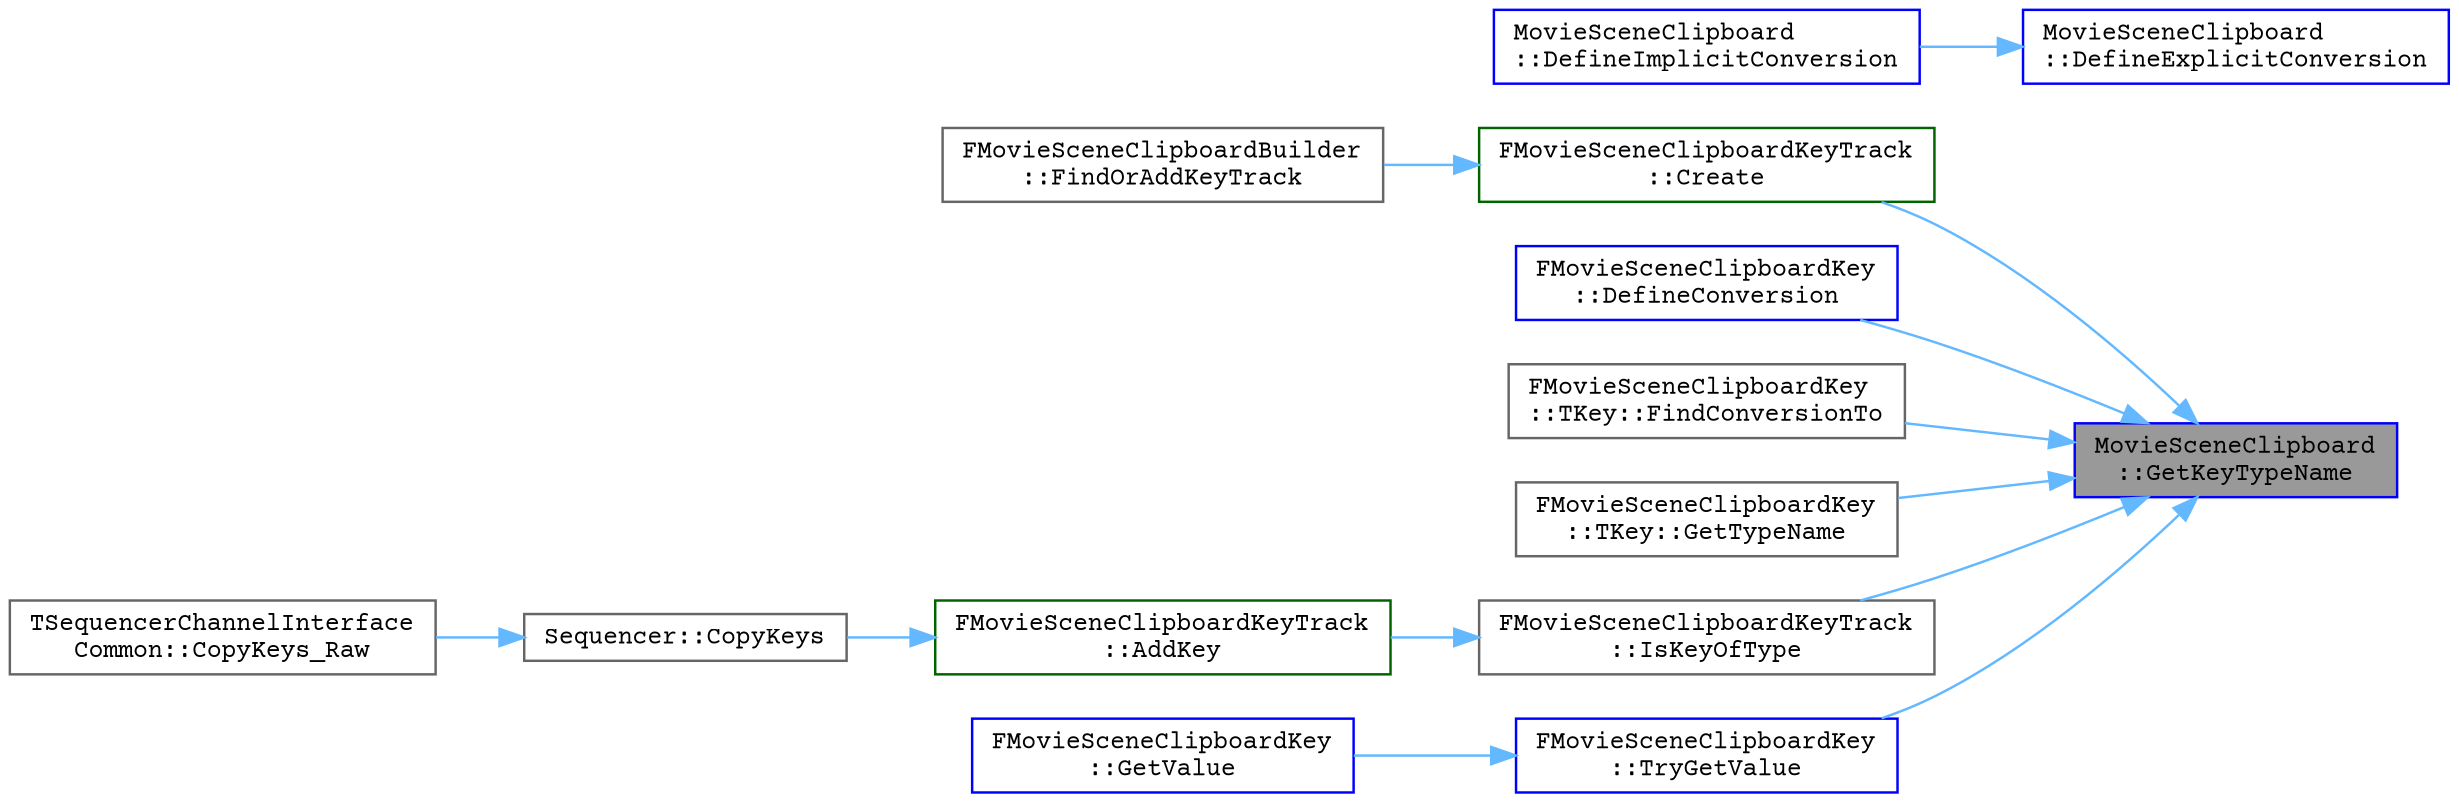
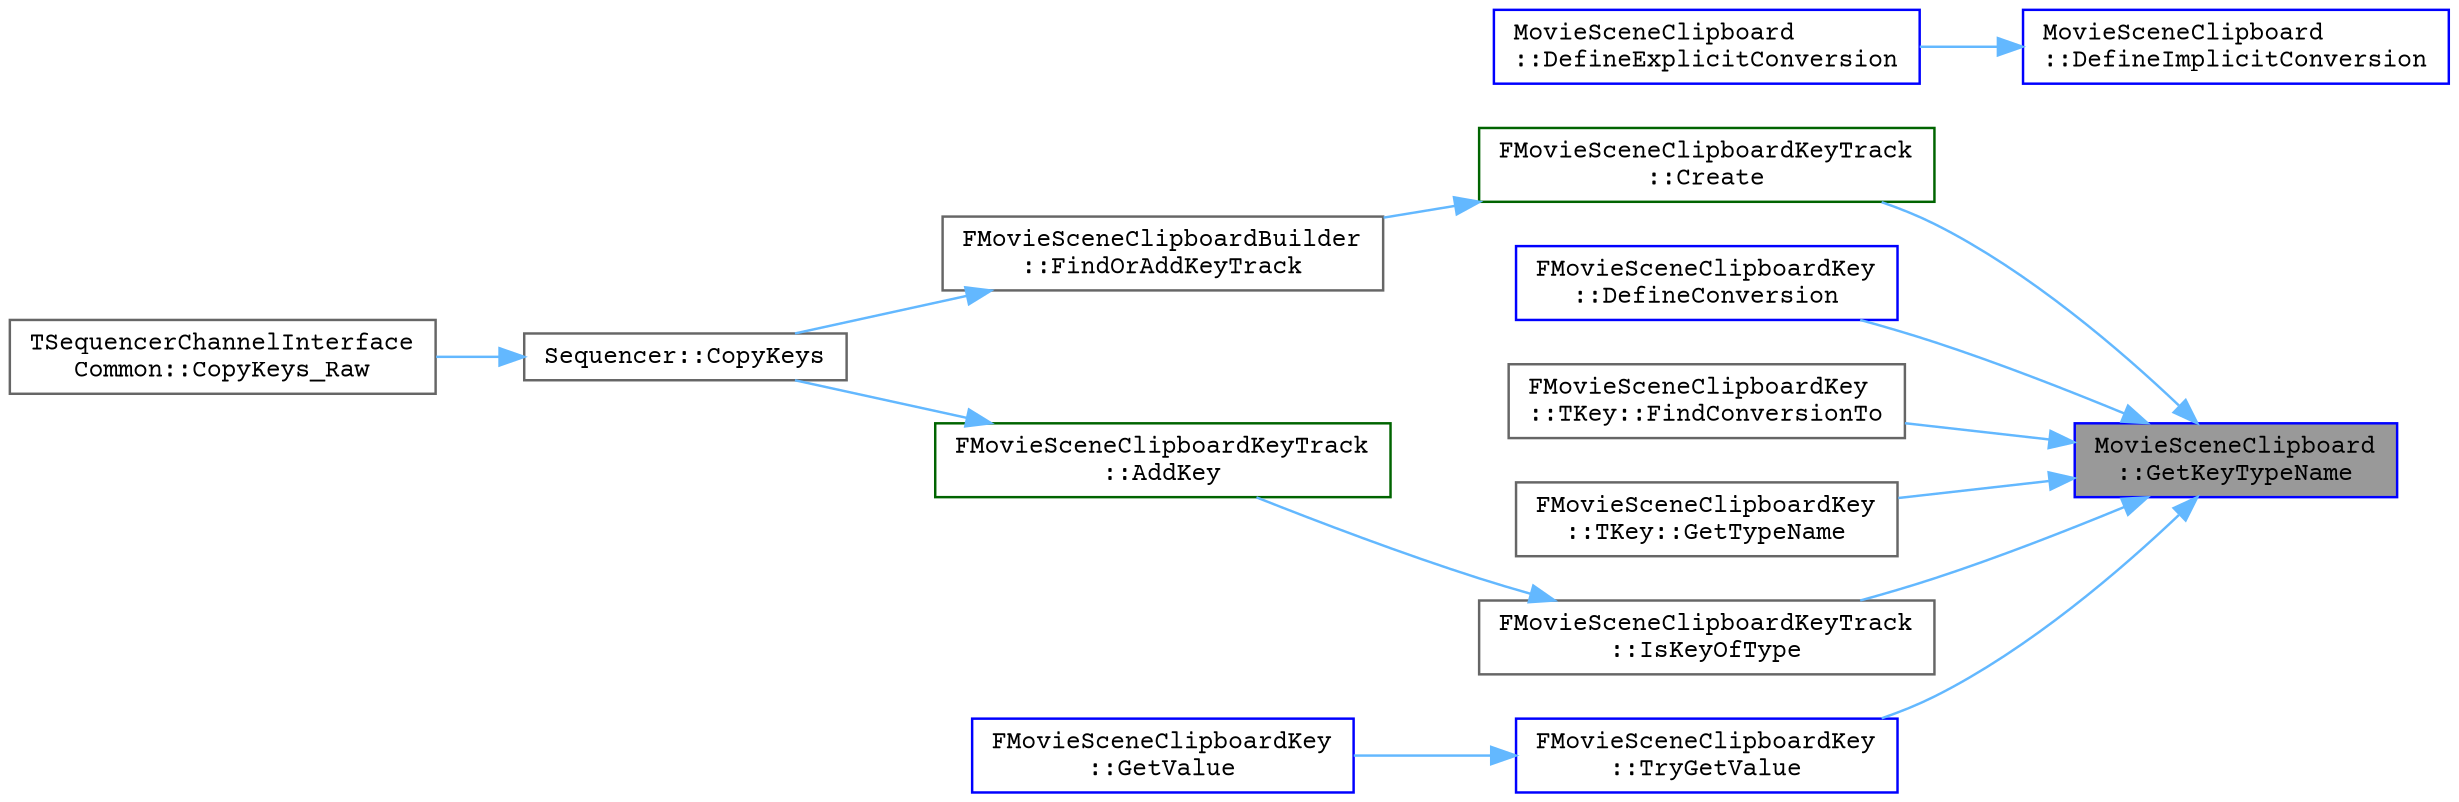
(1959, 47) -> (1959, 47)
none -> (881, 315)
